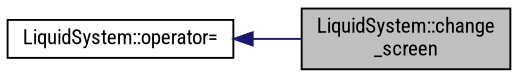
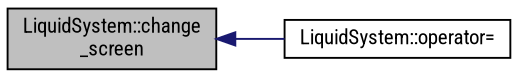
(277, 39) -> (260, 39)
